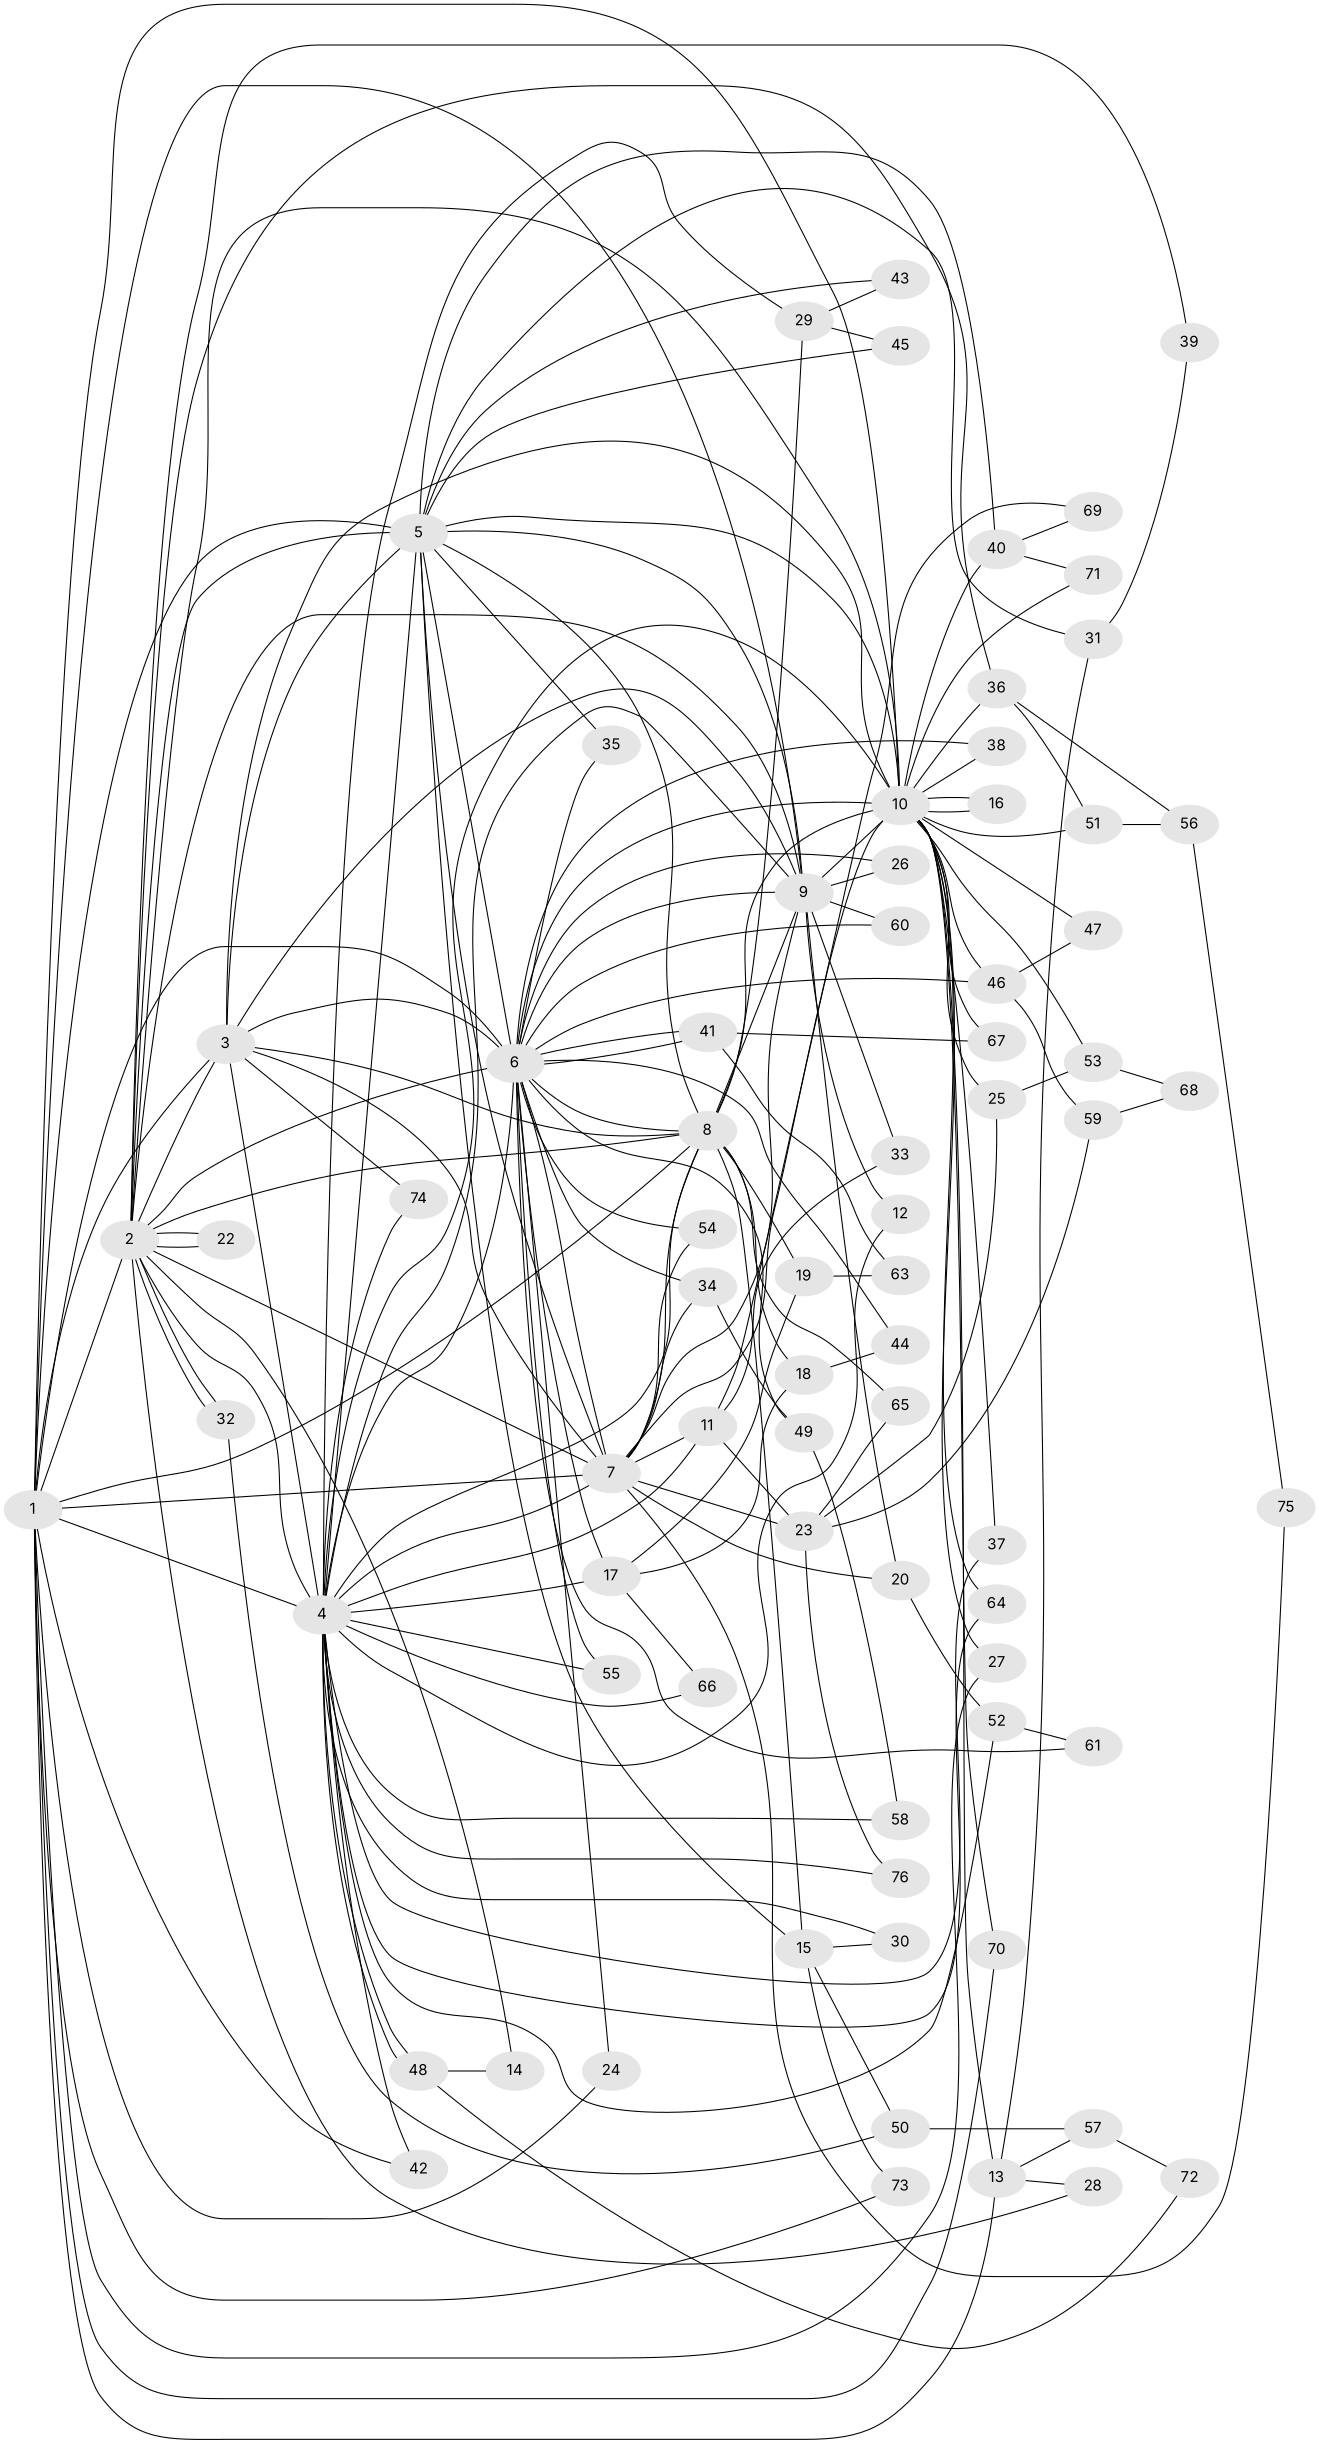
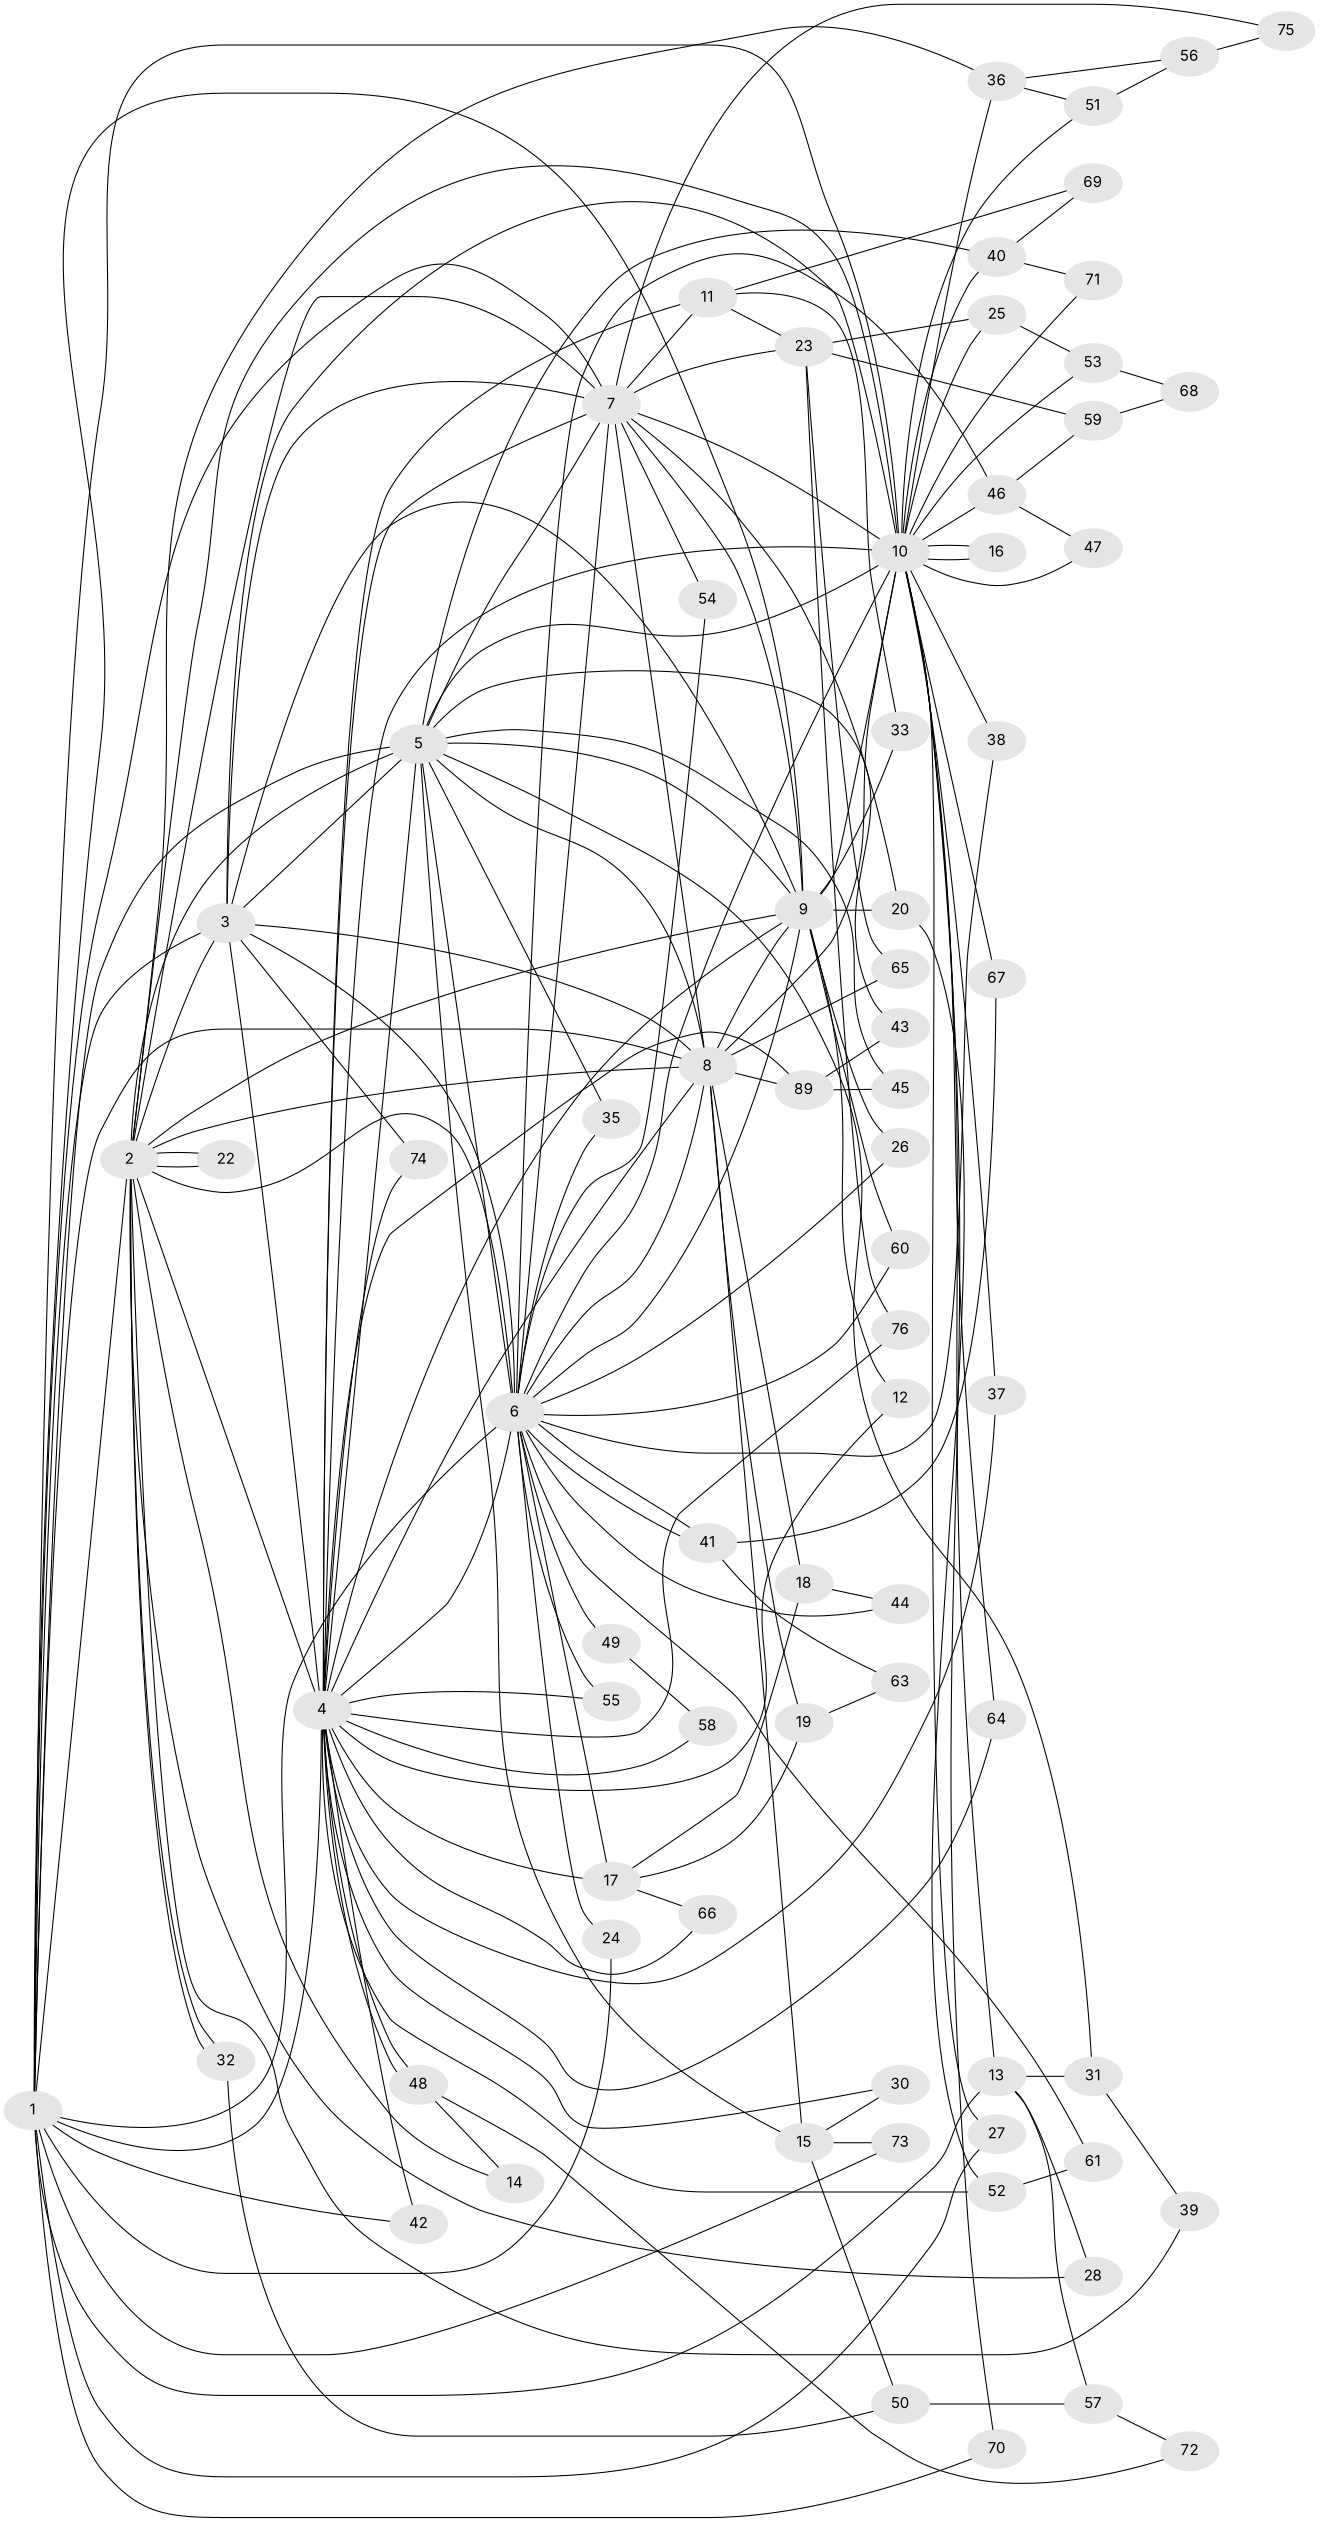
(804, 321) -> (804, 1090)
(708, 1287) -> none
